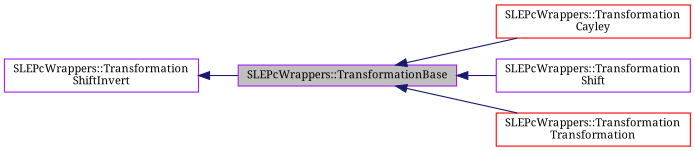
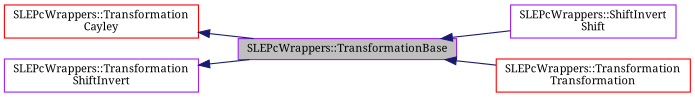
(462, 50) -> (232, 36)
(593, 76) -> (593, 22)
